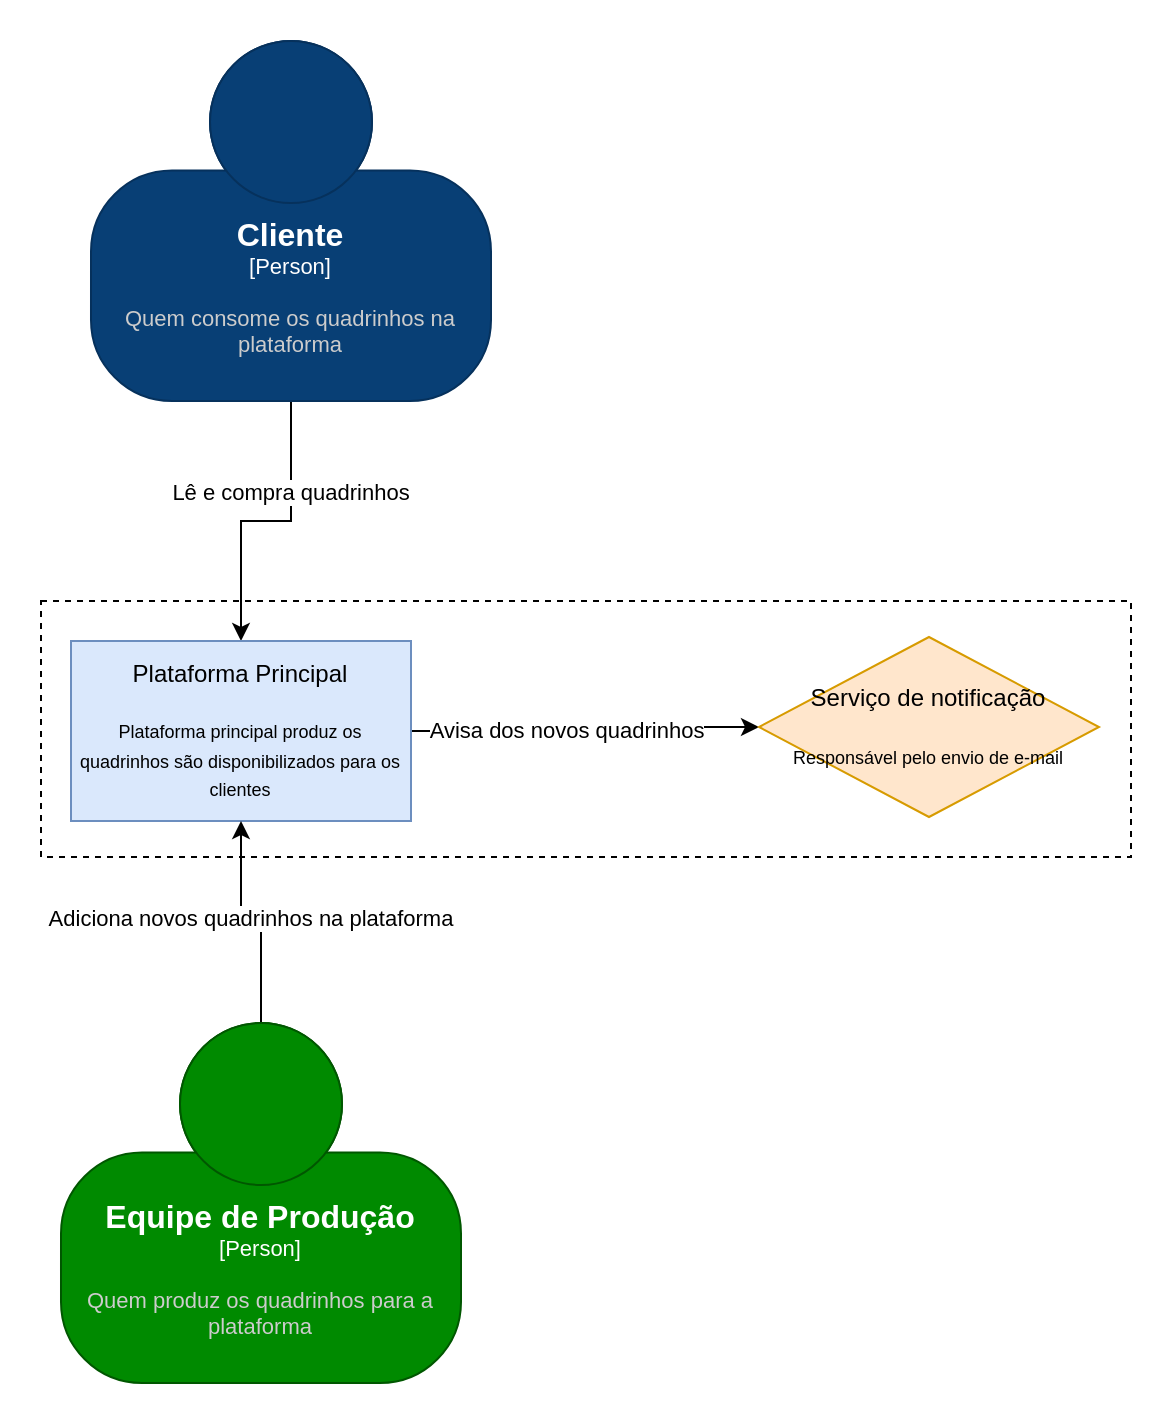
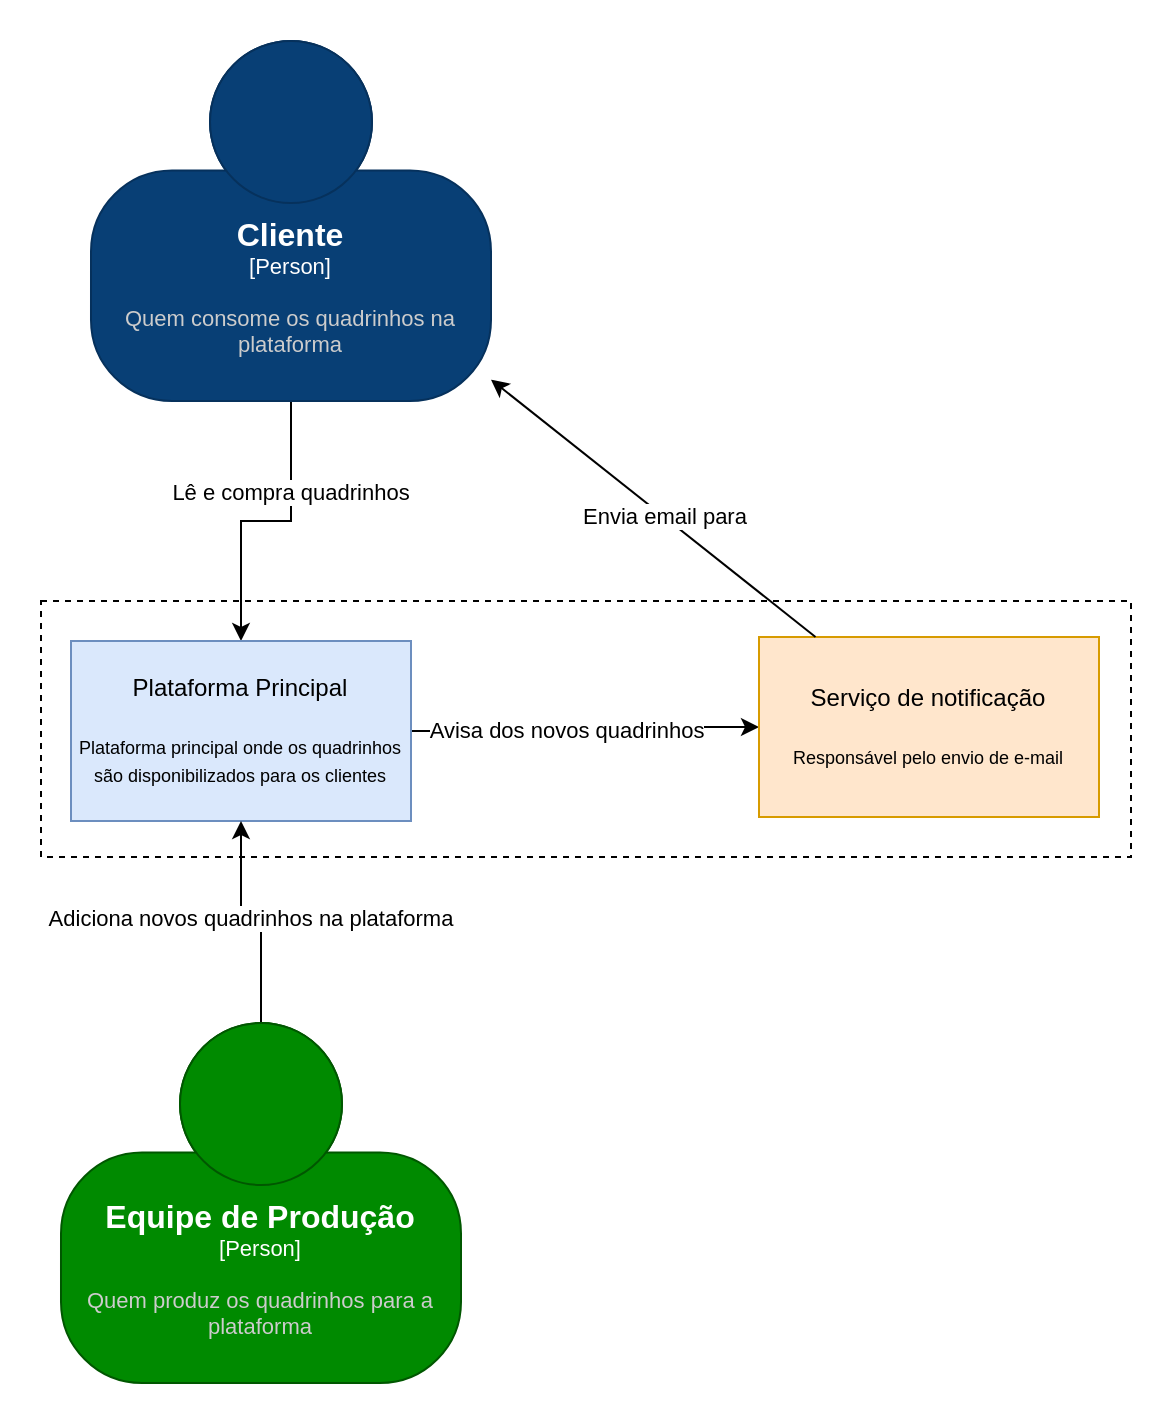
none -> (736, 574)
(929, 727) -> (929, 727)
(241, 731) -> (241, 731)
